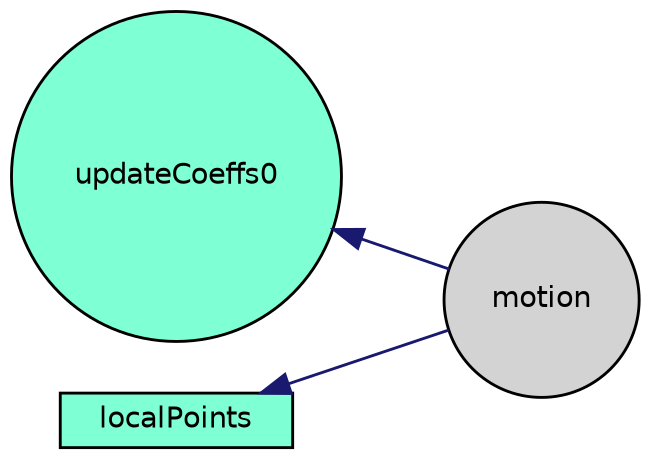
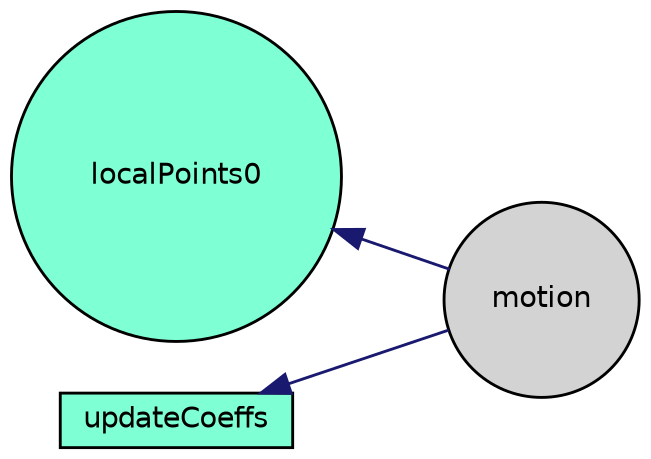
(176, 176) -> (176, 176)
(176, 420) -> (176, 420)
